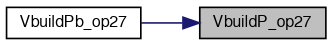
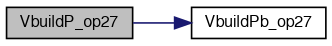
(162, 23) -> (154, 23)
